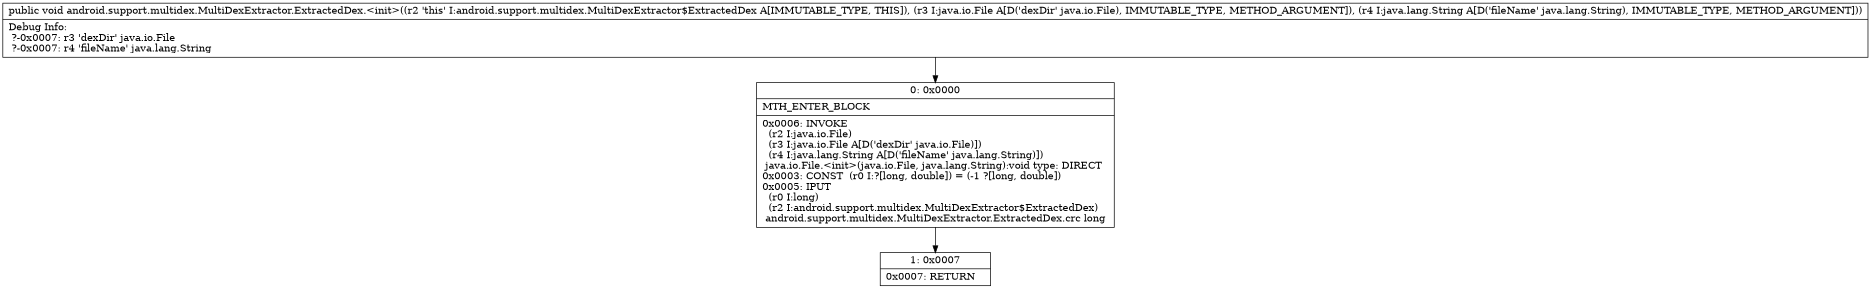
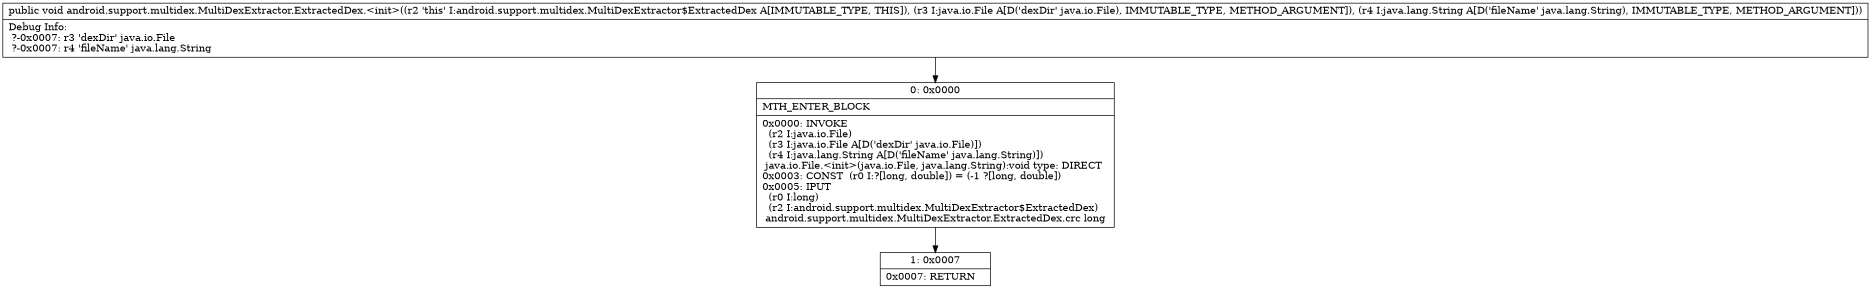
(808, 124) -> (808, 124)
